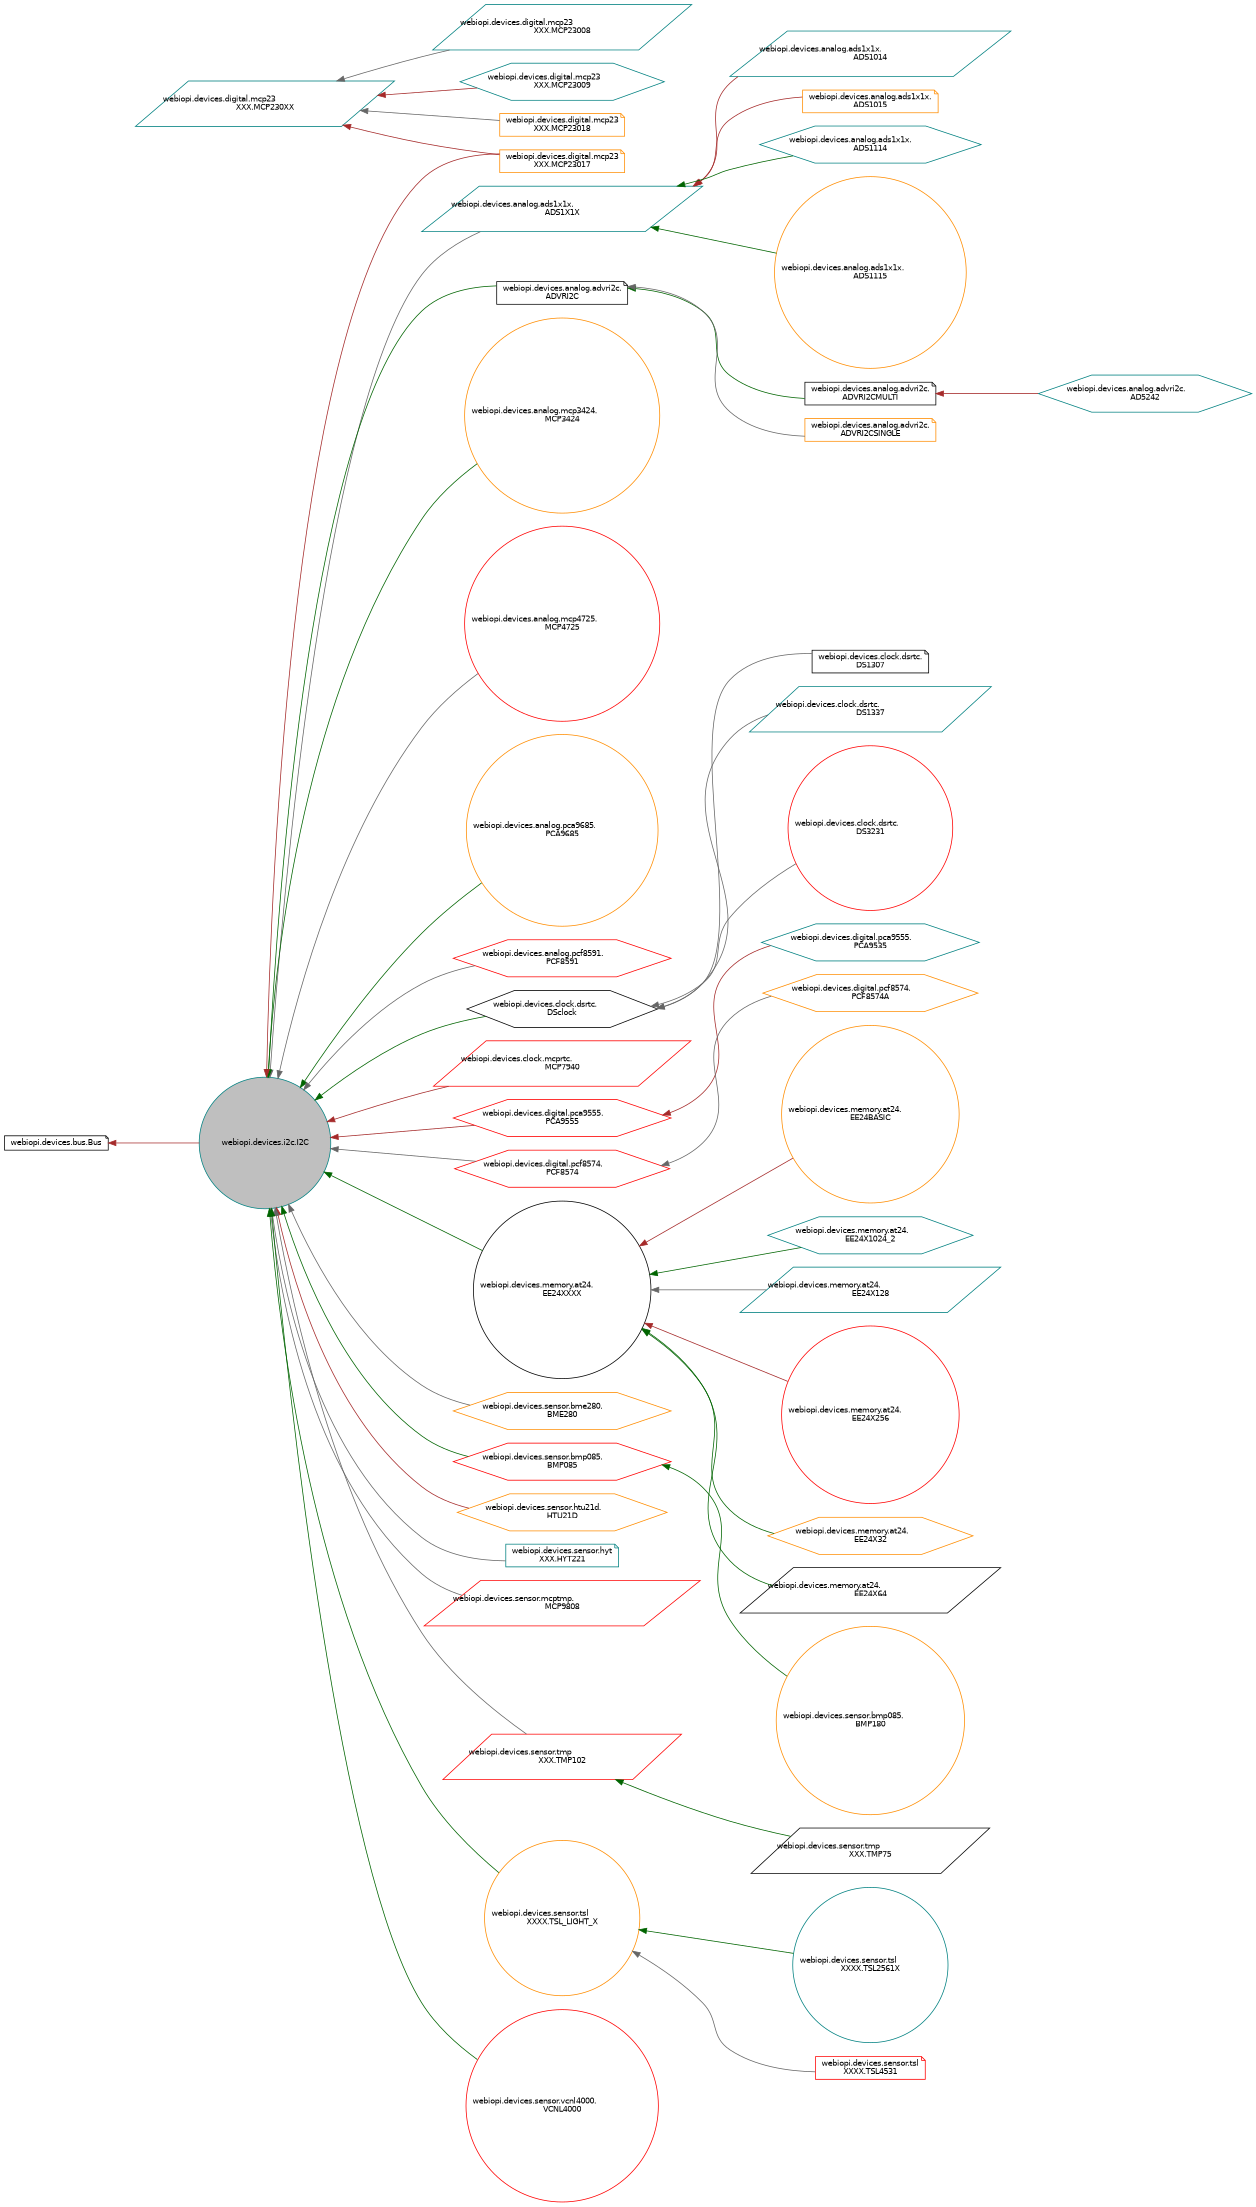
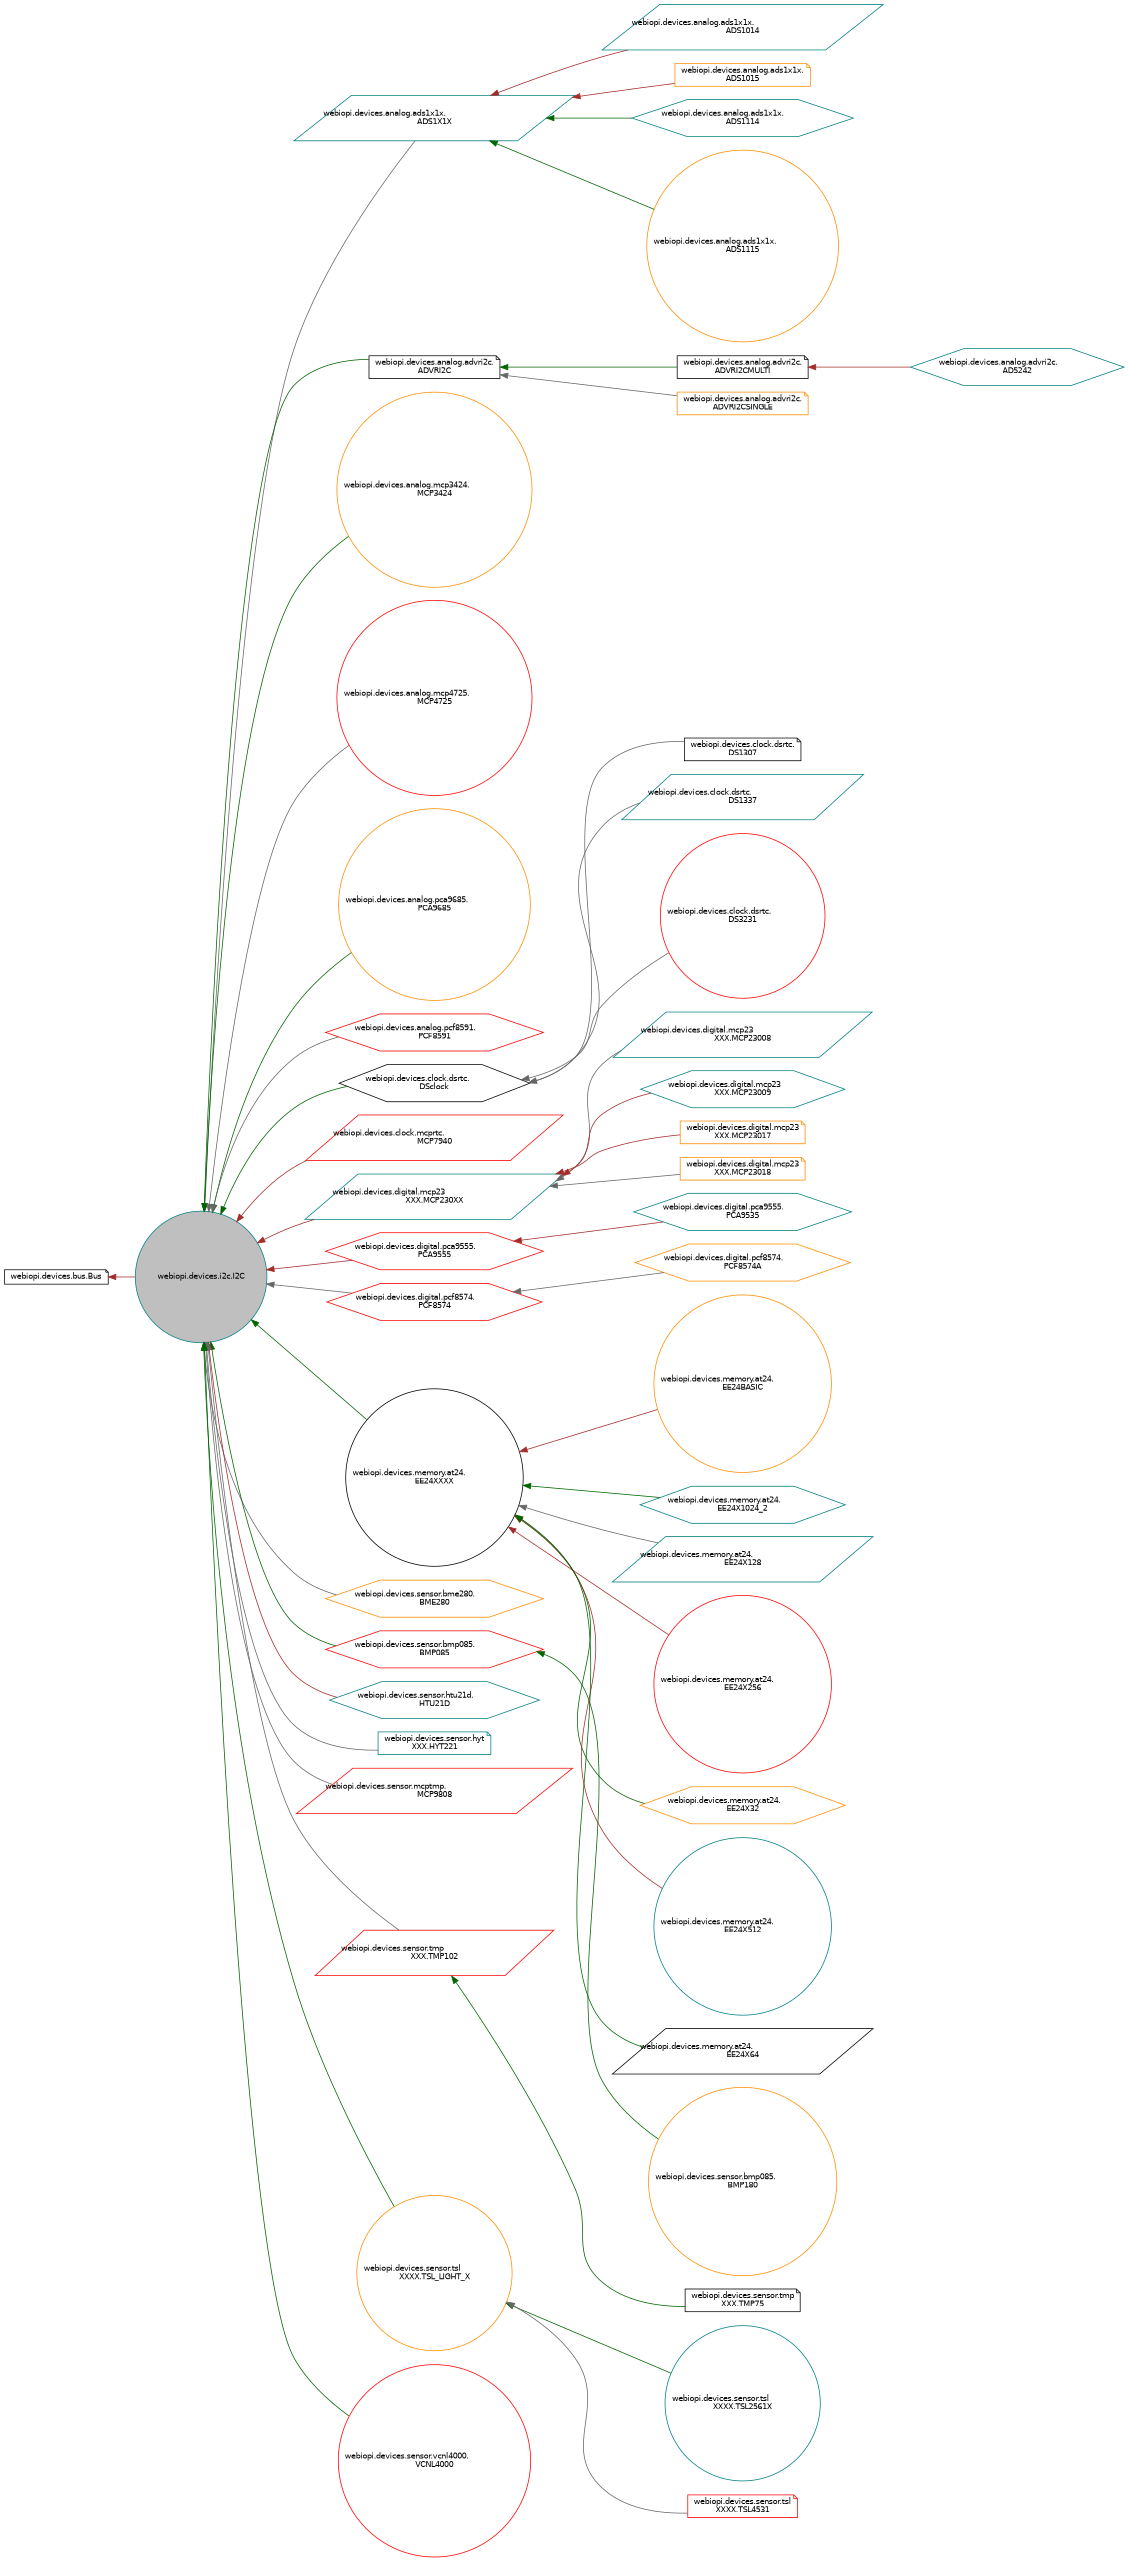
(302, 572) -> (289, 1228)
(562, 1512) -> (434, 1700)
(870, 1851) -> (743, 2300)
none -> (743, 1926)
